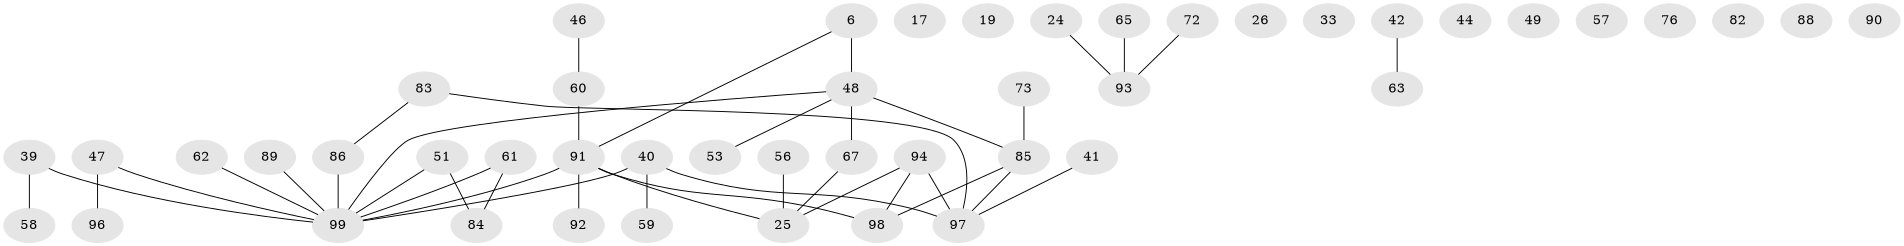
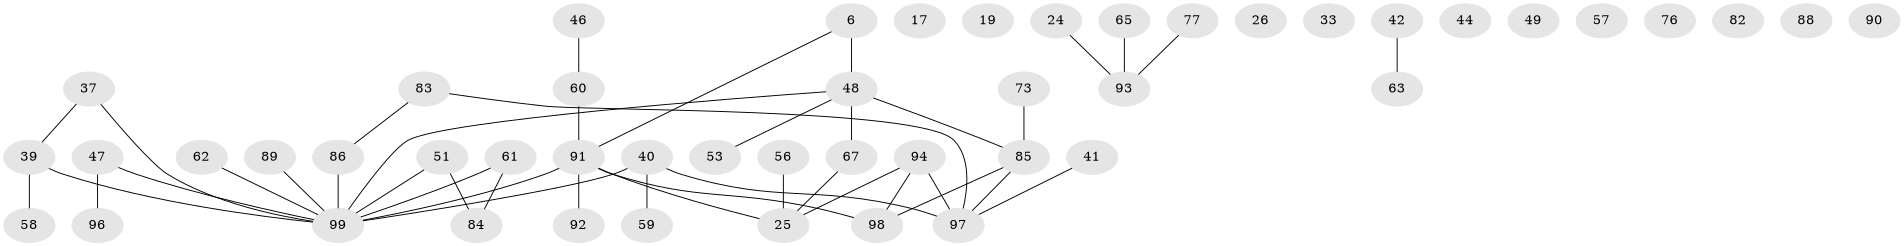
(1193, 21) -> (1193, 21)
none -> (89, 89)
